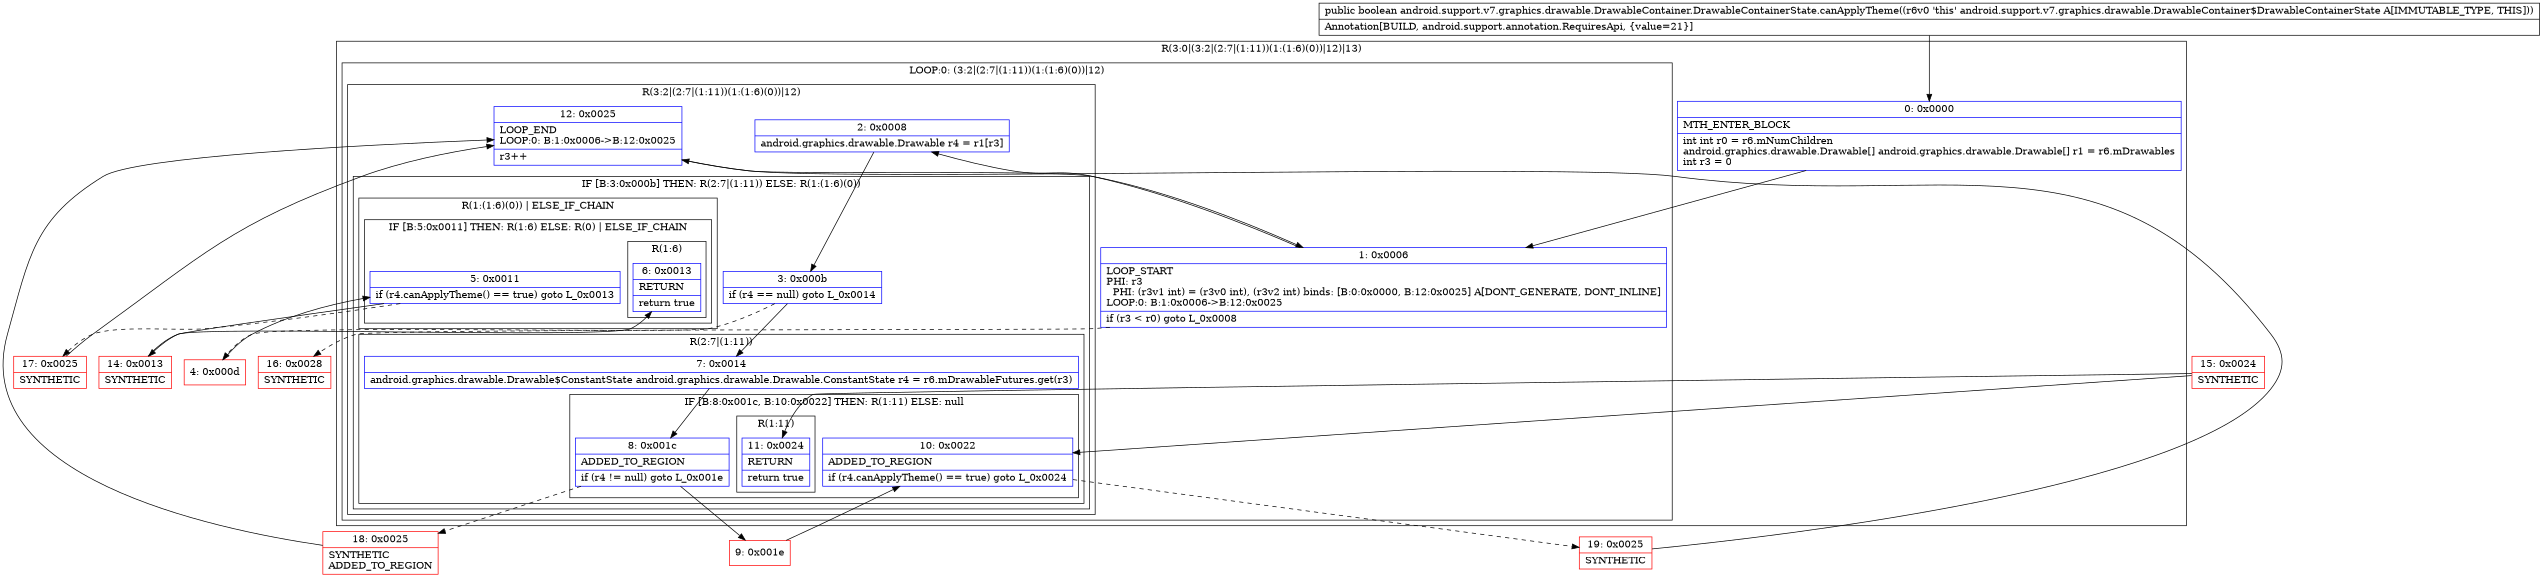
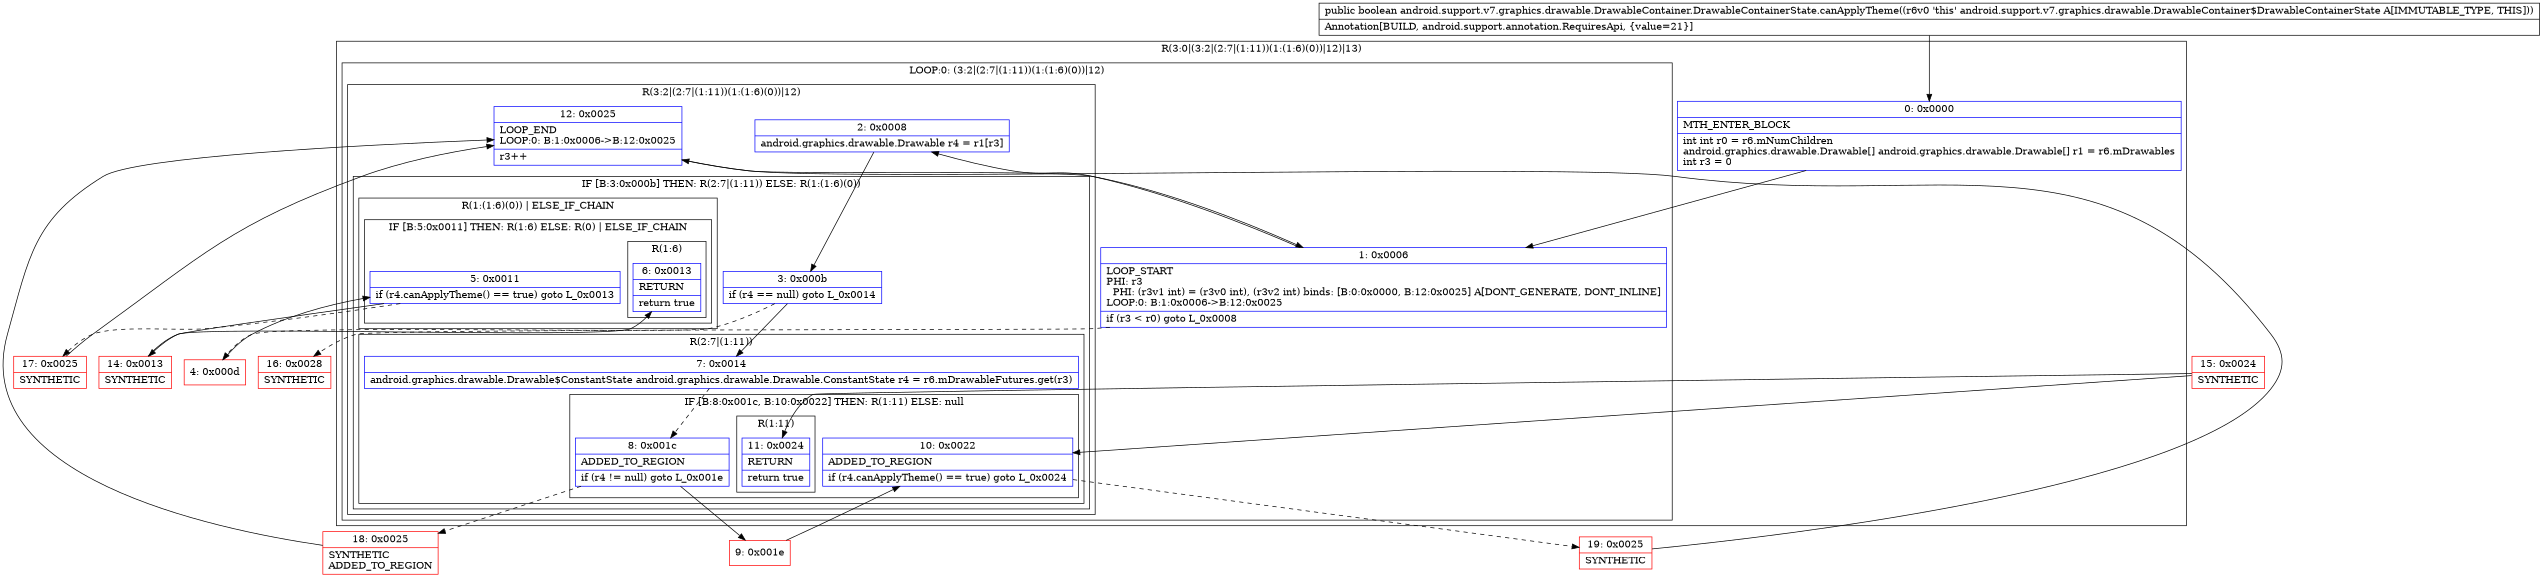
(692, 410) -> (692, 410)
